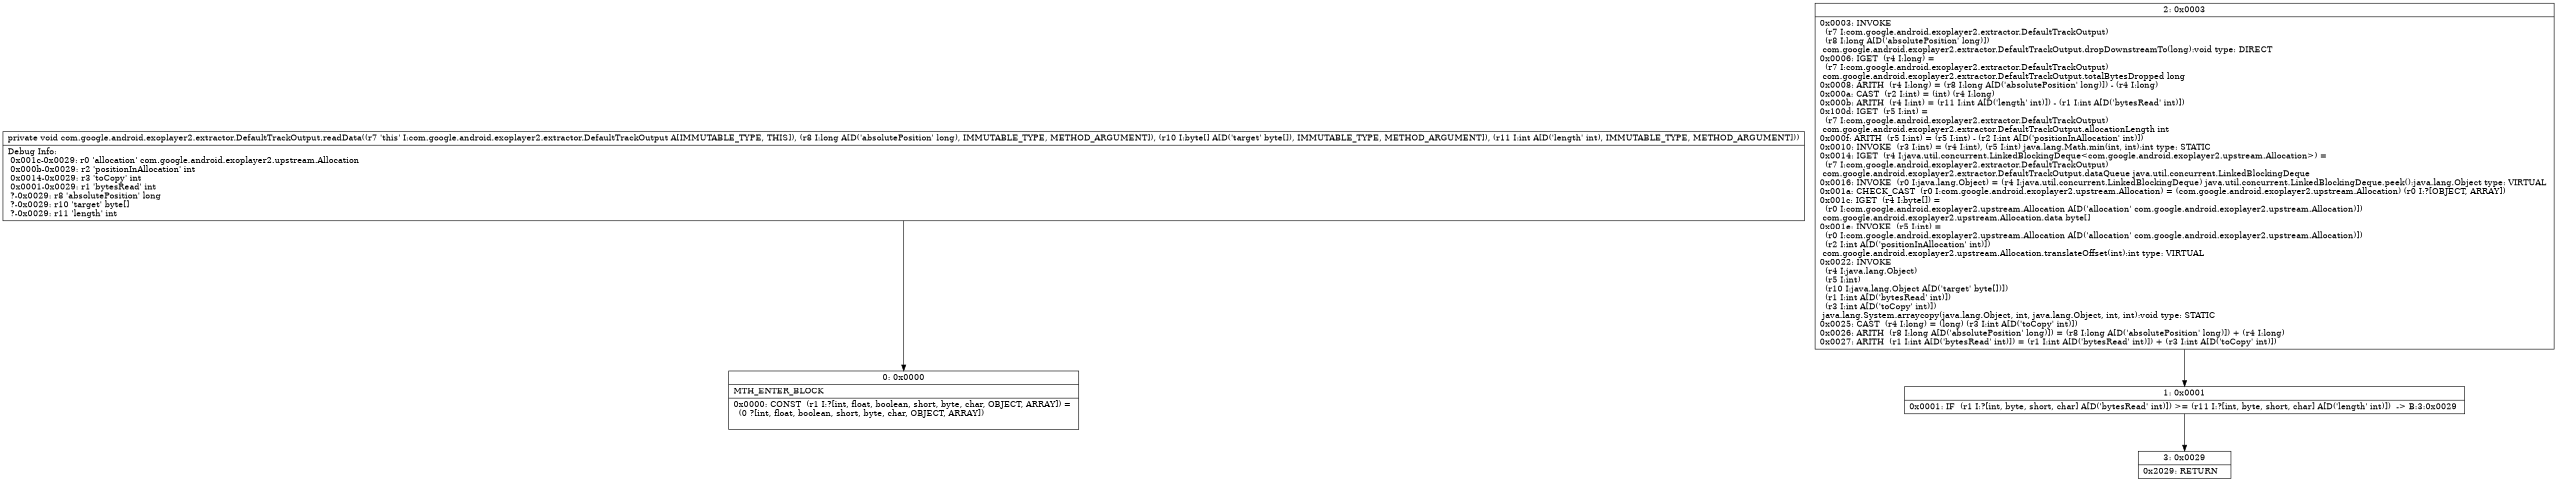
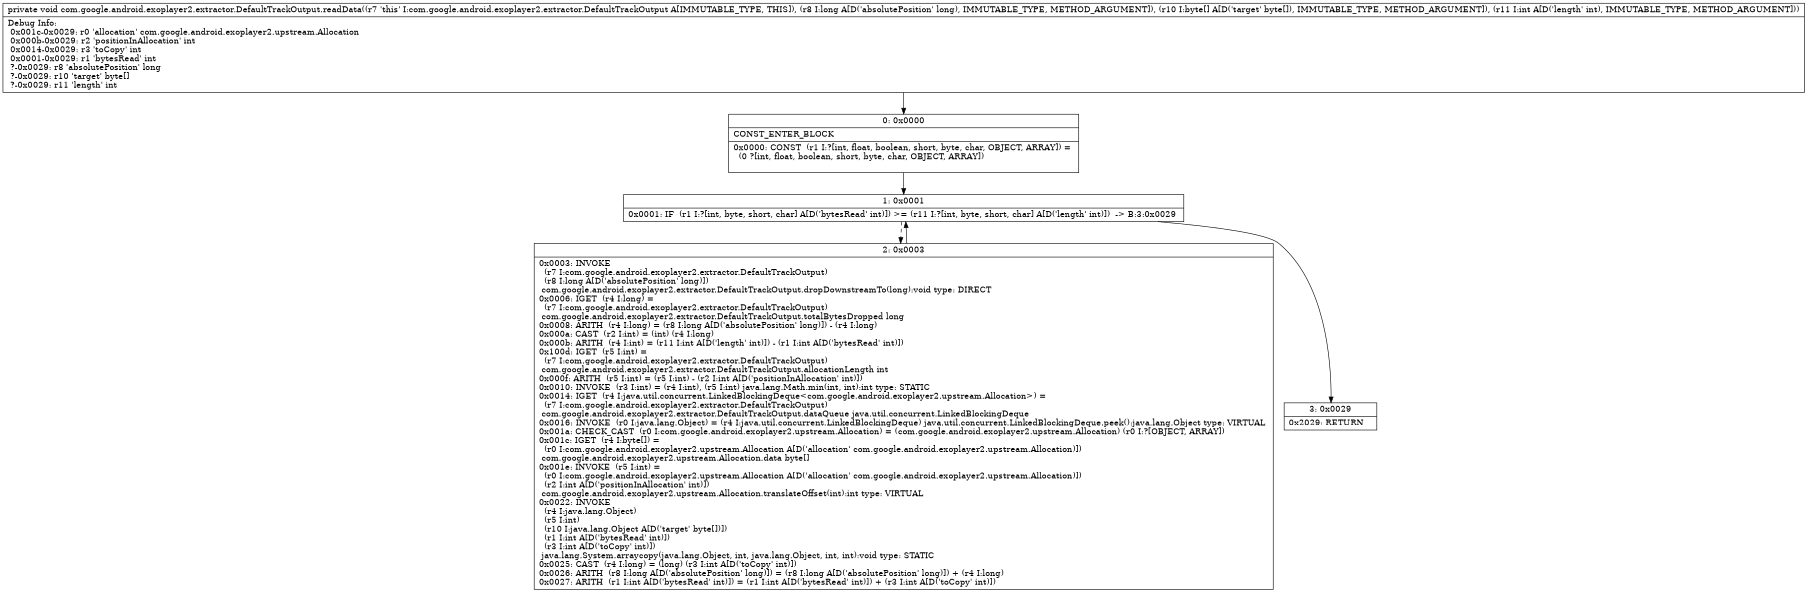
none -> (904, 181)
none -> (901, 230)
(779, 391) -> (784, 134)
